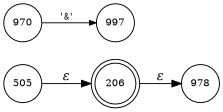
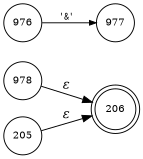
(23, 23) -> (23, 23)
(115, 23) -> (115, 23)
(23, 84) -> (23, 136)
(156, 84) -> (62, 93)
